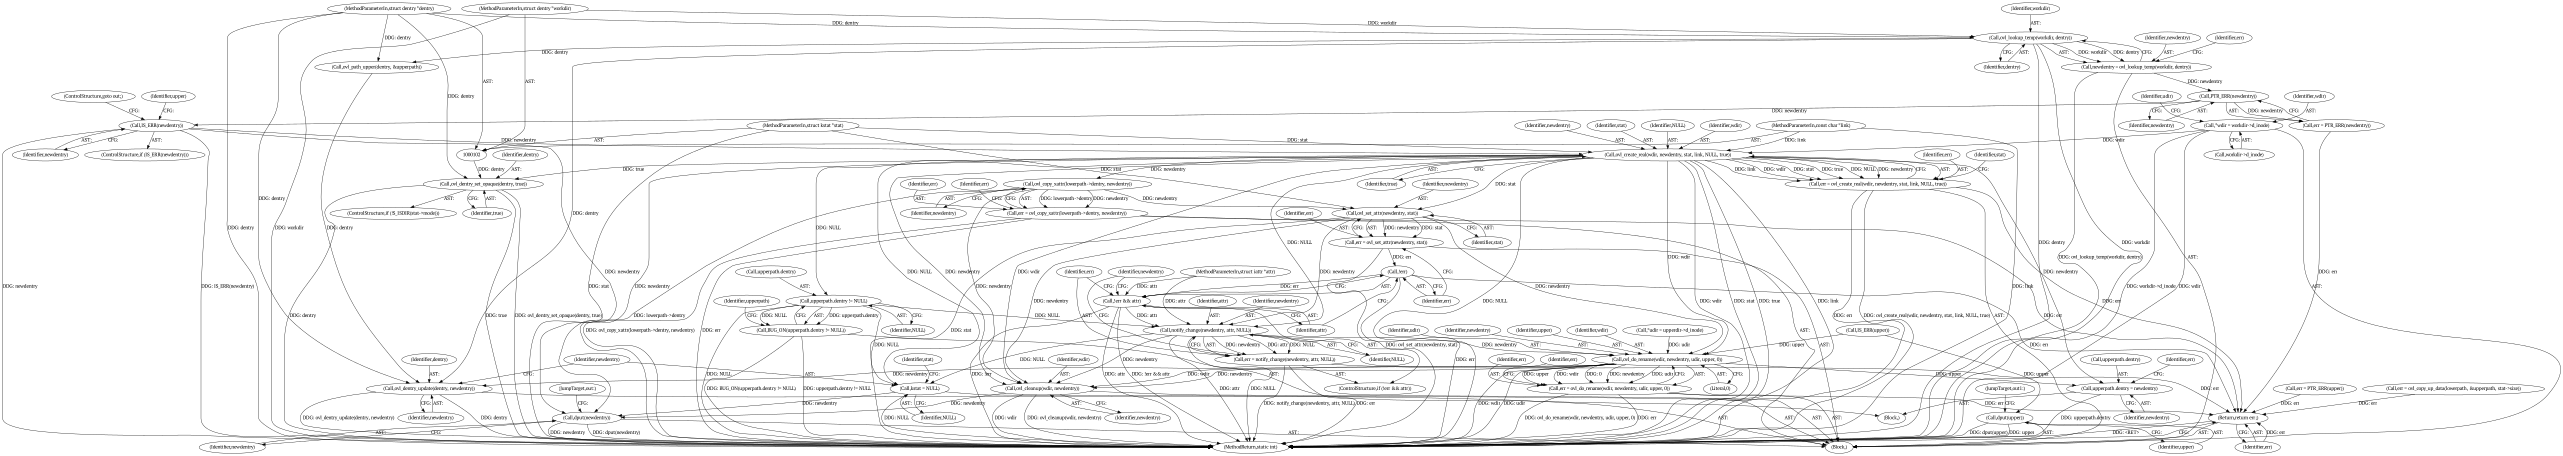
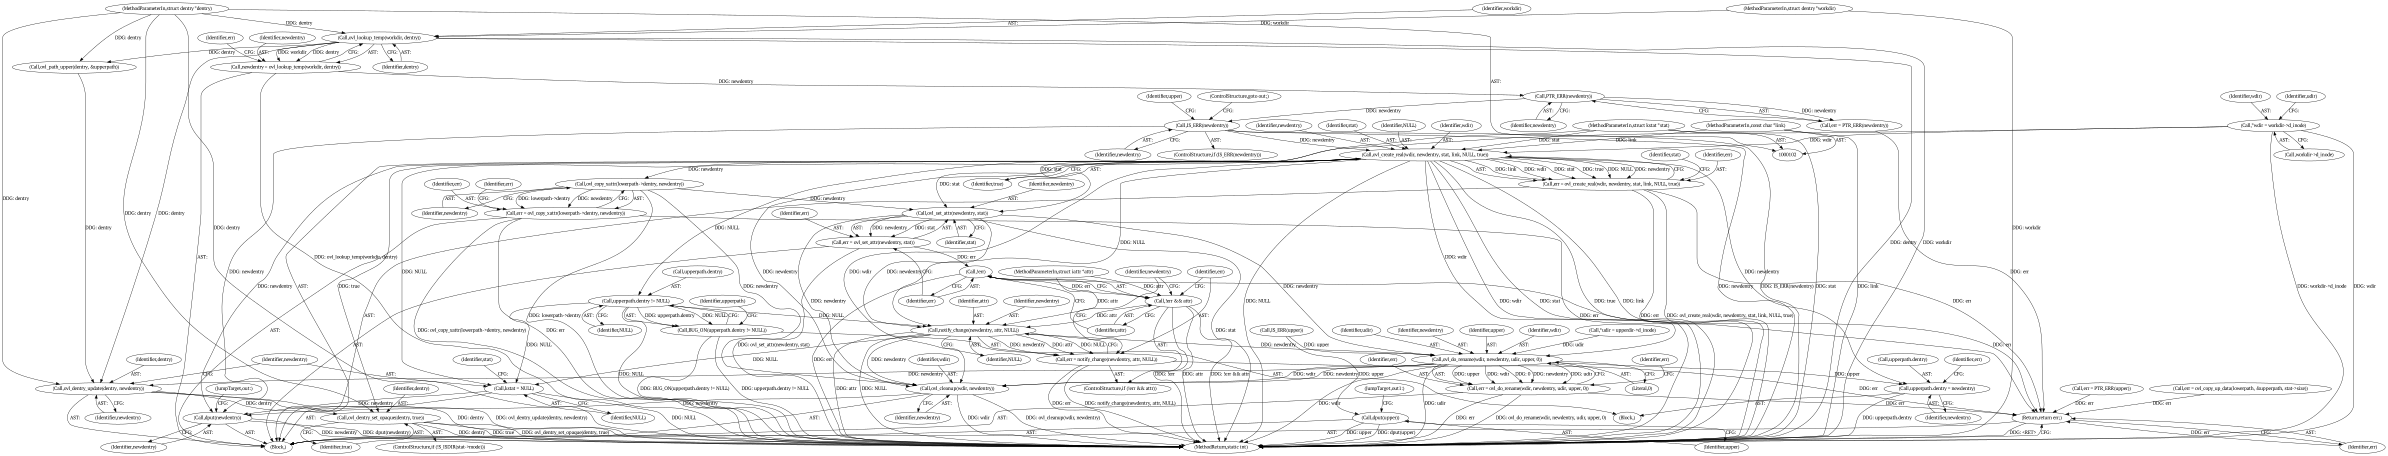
(525, 94) -> none
(477, 168) -> (244, 406)
(1359, 228) -> (948, 228)
